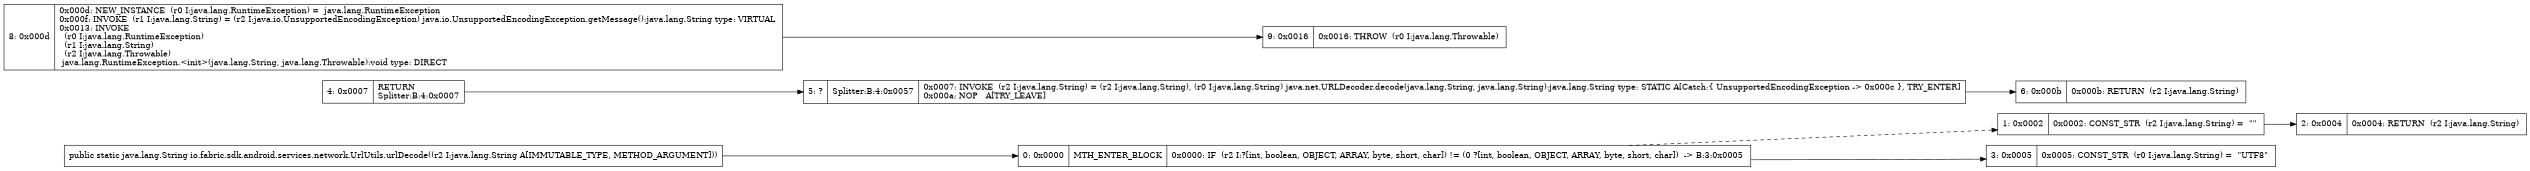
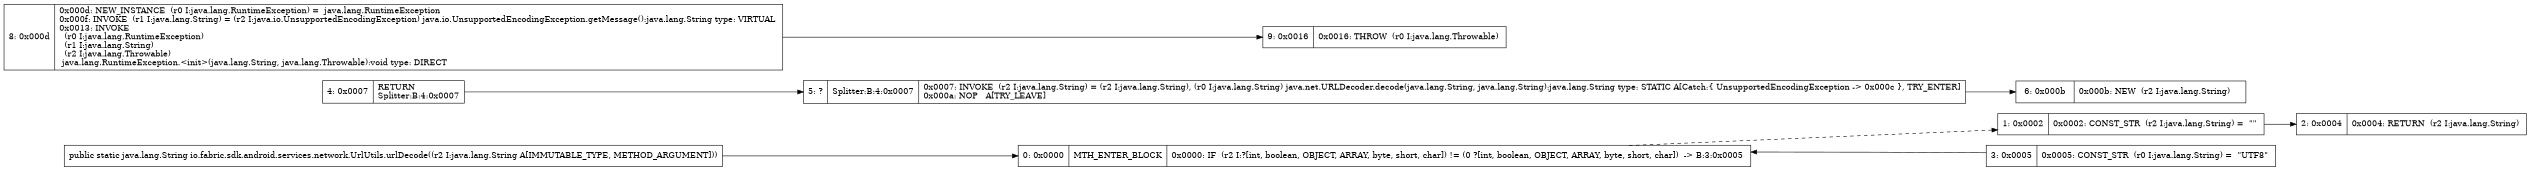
(873, 92) -> (873, 92)
(2156, 92) -> (2156, 92)
(1866, 160) -> (1872, 152)
